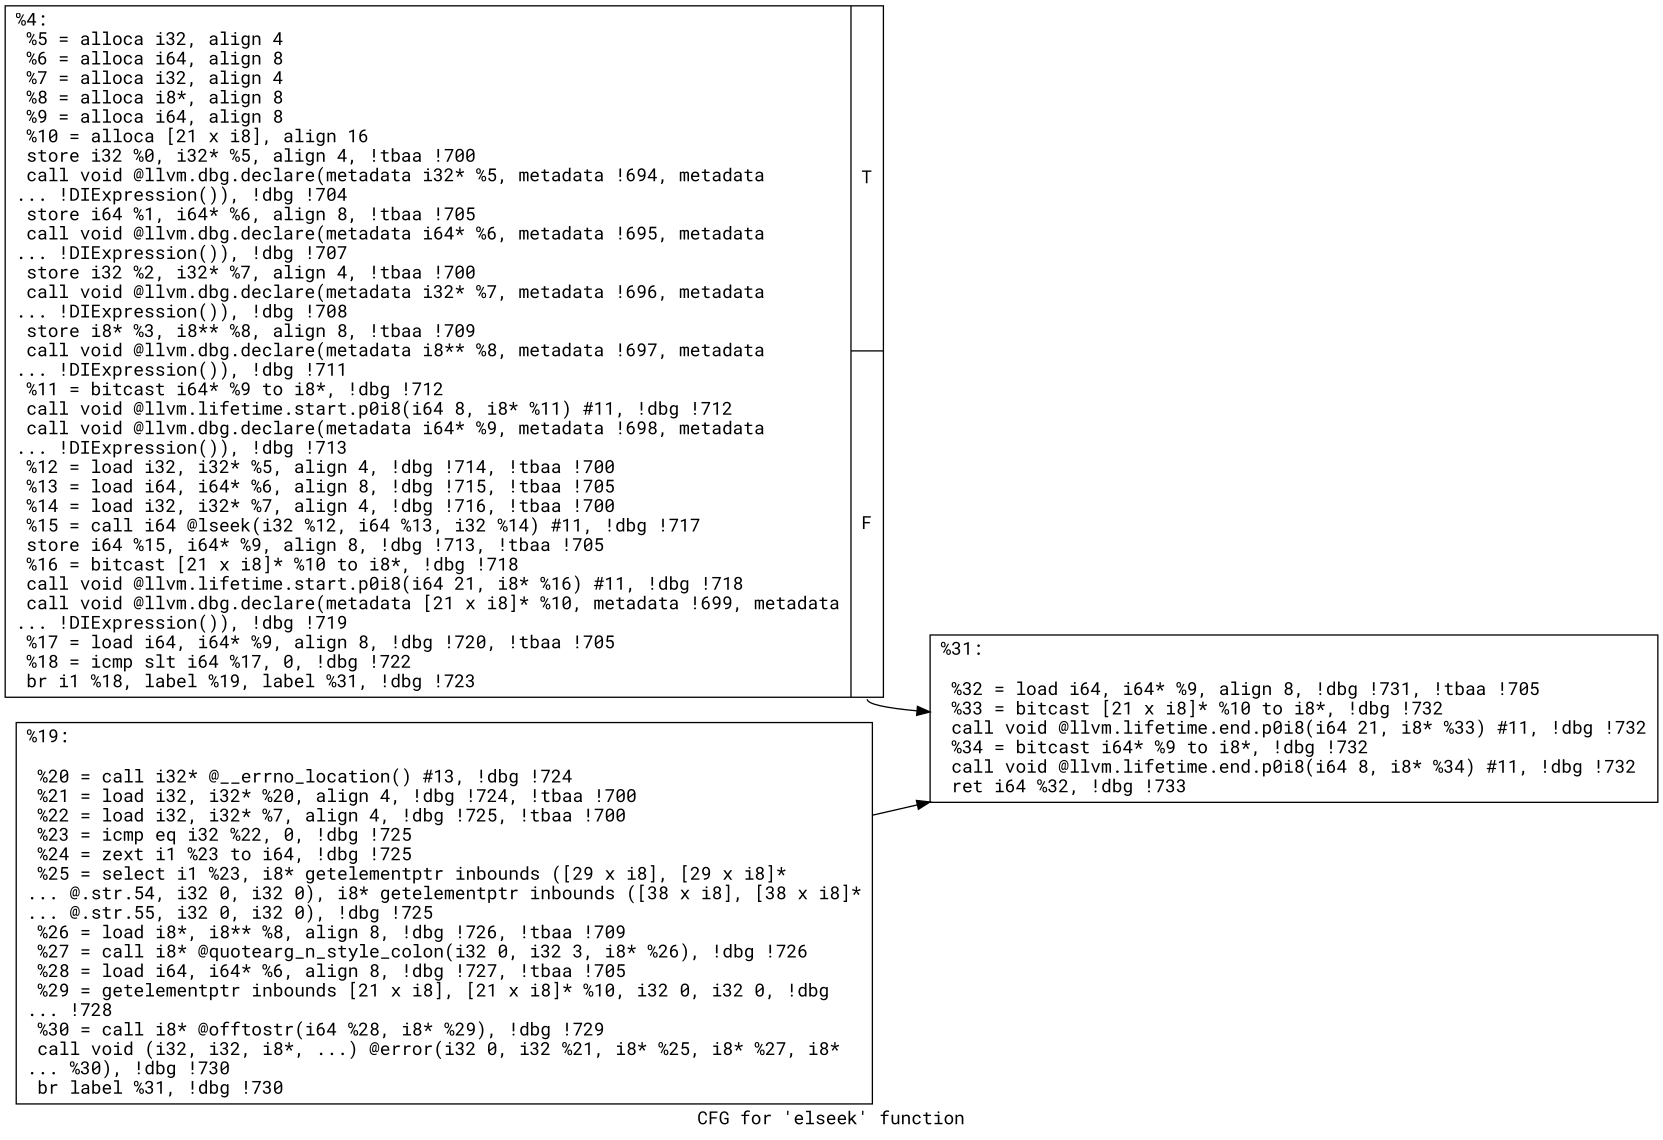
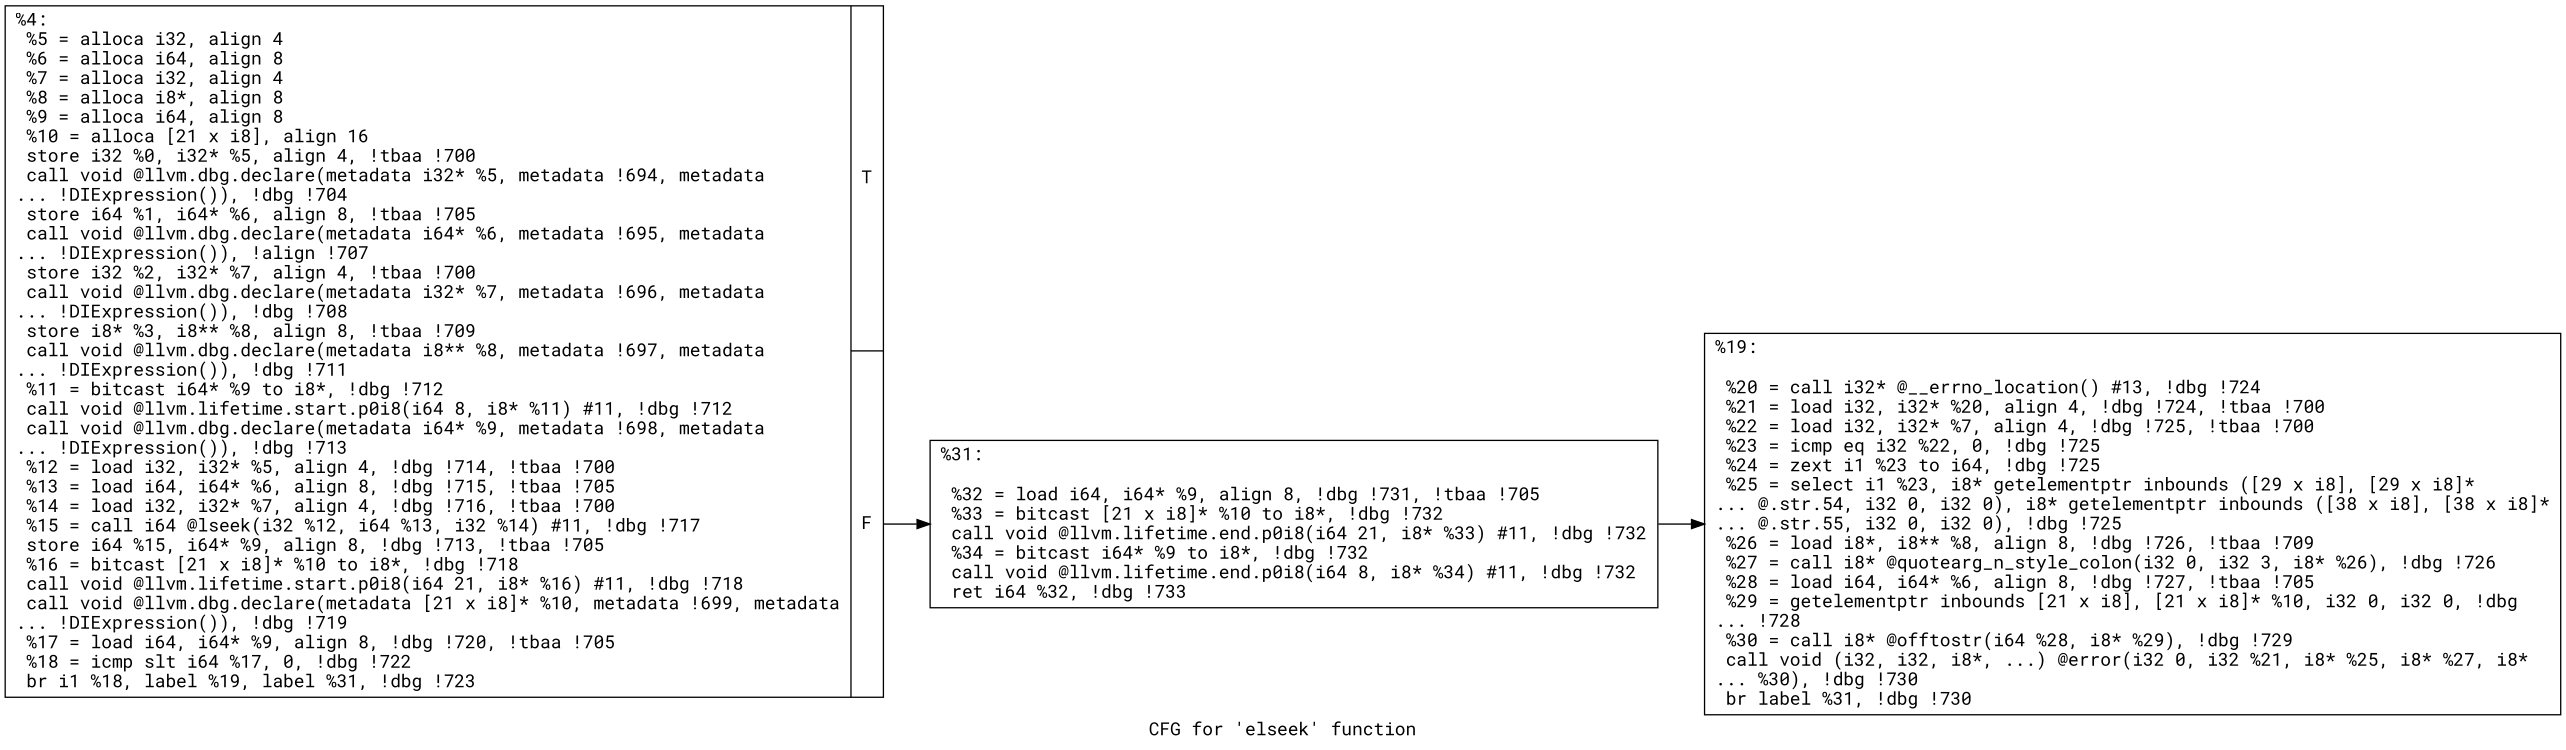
(182, 254) -> (193, 254)
(895, 810) -> (1675, 524)
